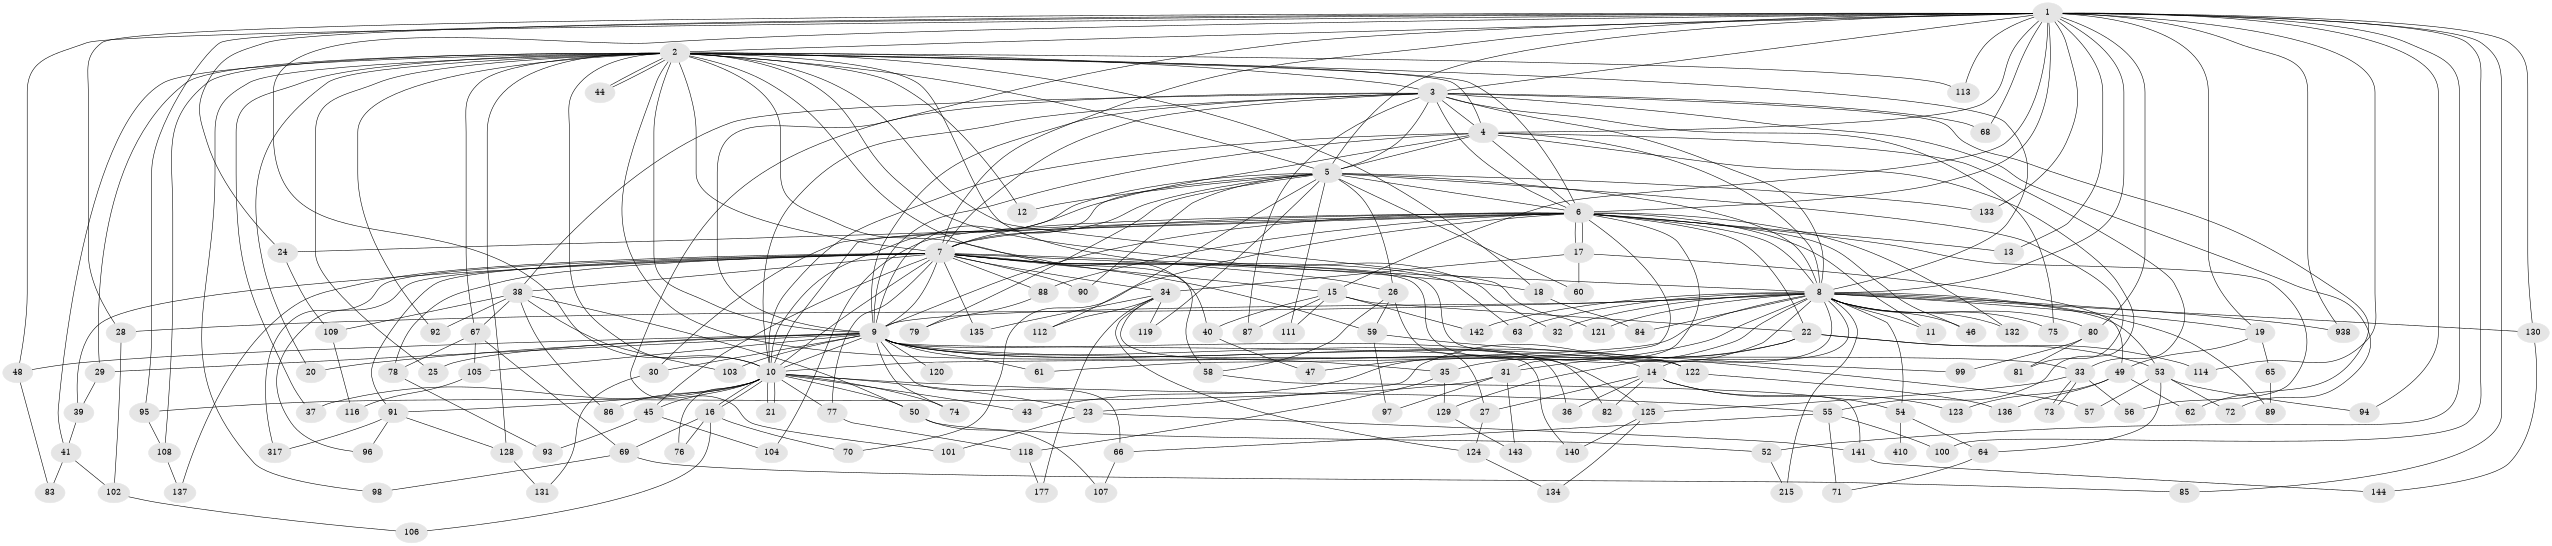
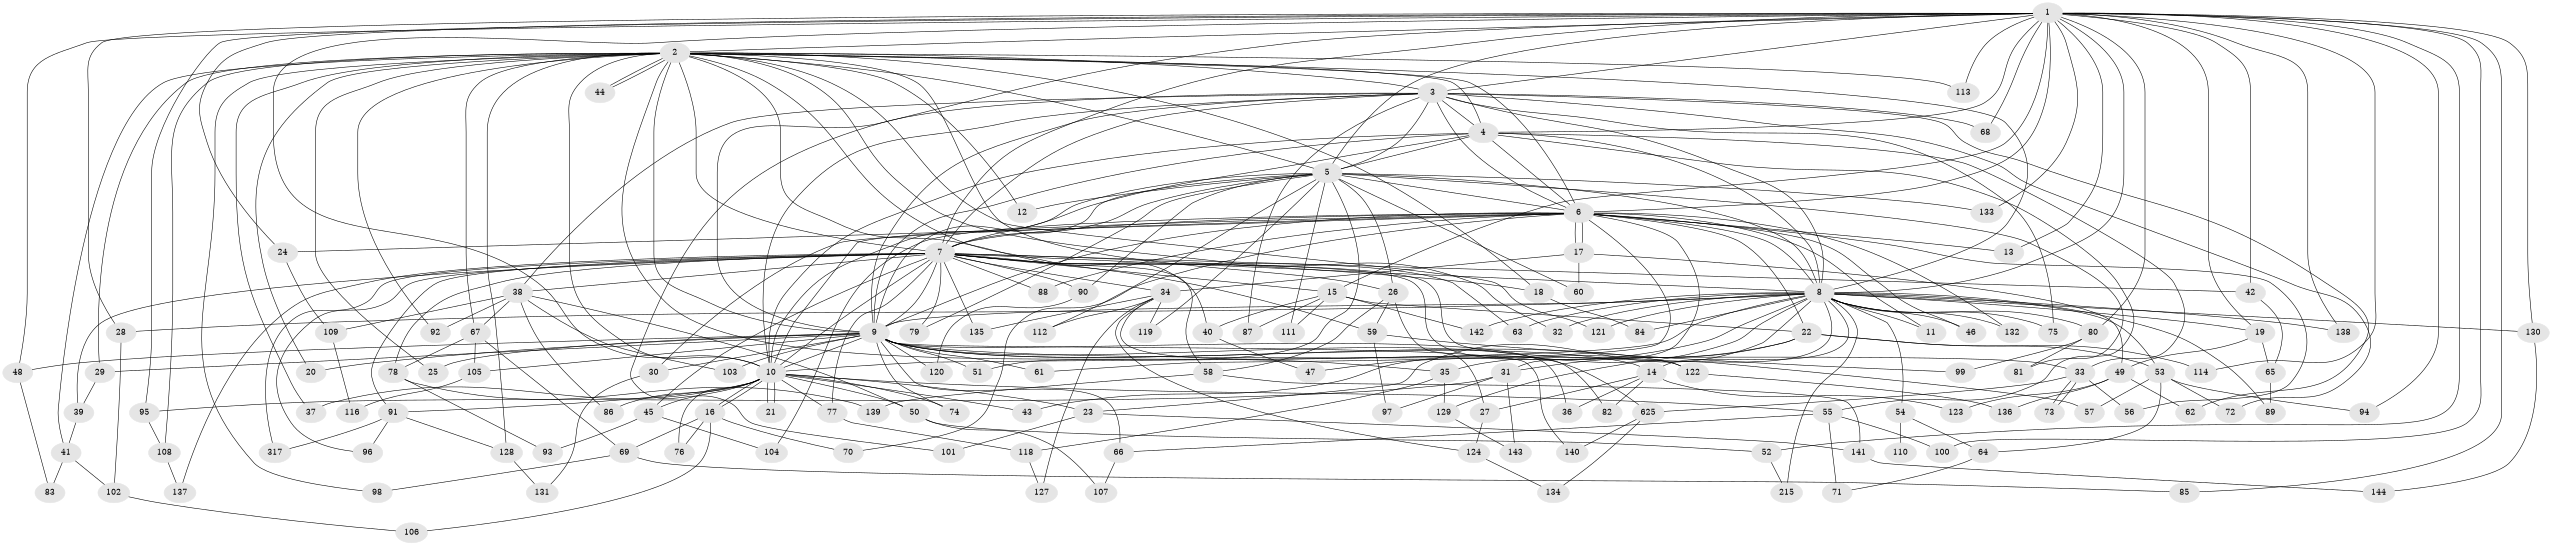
none -> (2251, 293)
none -> (990, 307)
(1003, 308) -> (938, 296)
(2343, 333) -> (2343, 333)
none -> (978, 373)
(1775, 395) -> none
none -> (873, 413)
(1648, 413) -> (1648, 413)
(1901, 453) -> (1901, 453)
(1042, 493) -> (1042, 493)
